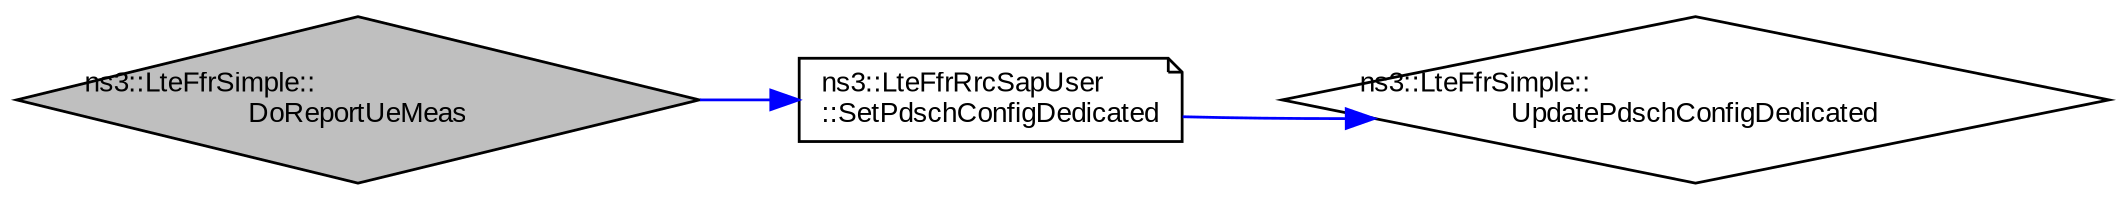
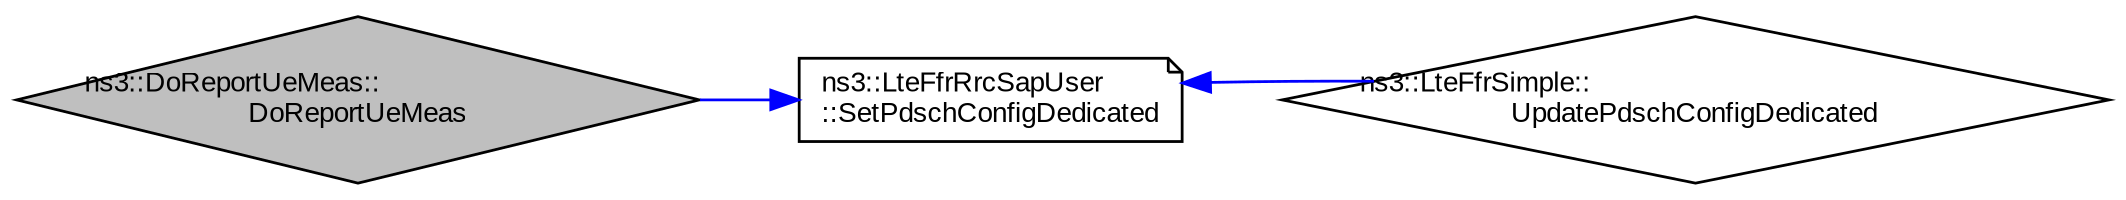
(358, 100) -> (358, 100)
(1264, 118) -> (1292, 81)
